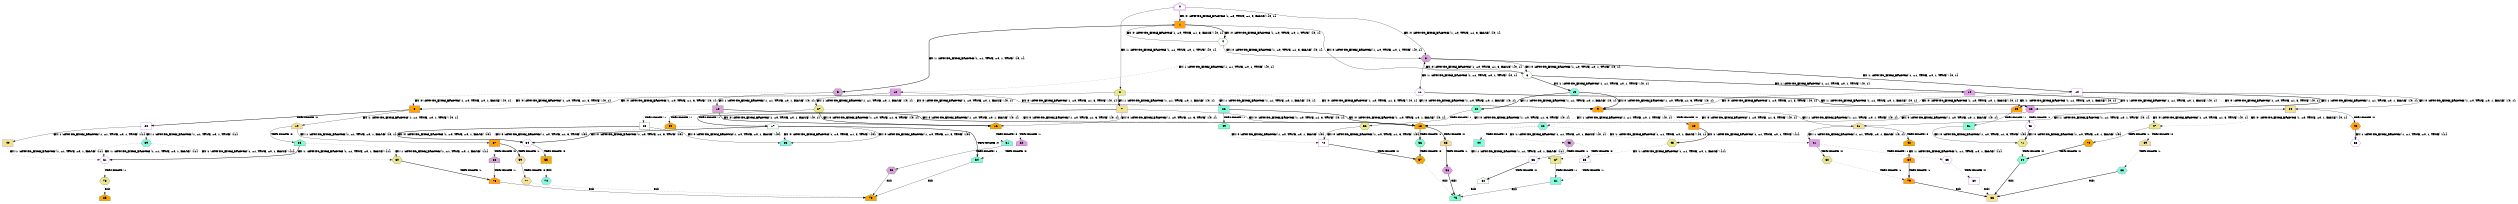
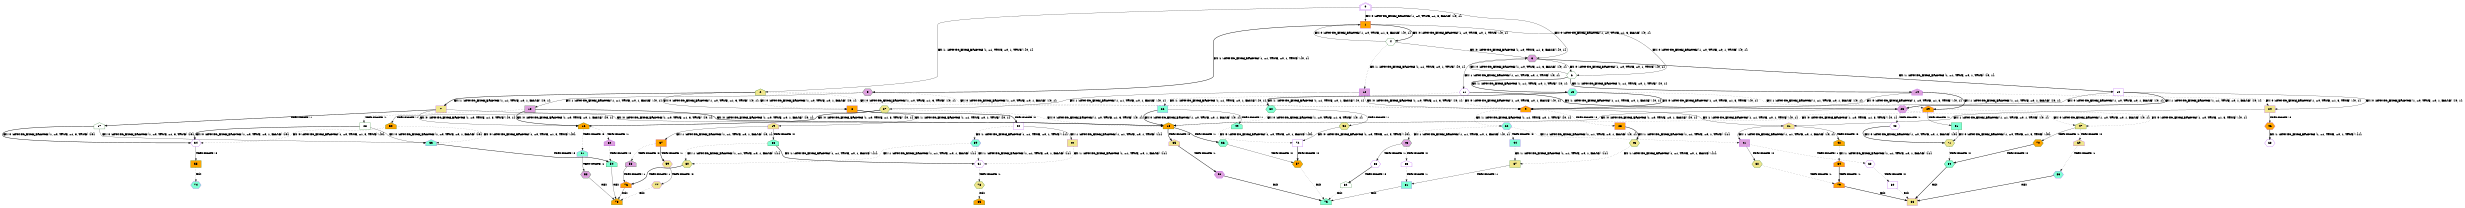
(632, 97) -> none
(887, 127) -> (522, 154)
